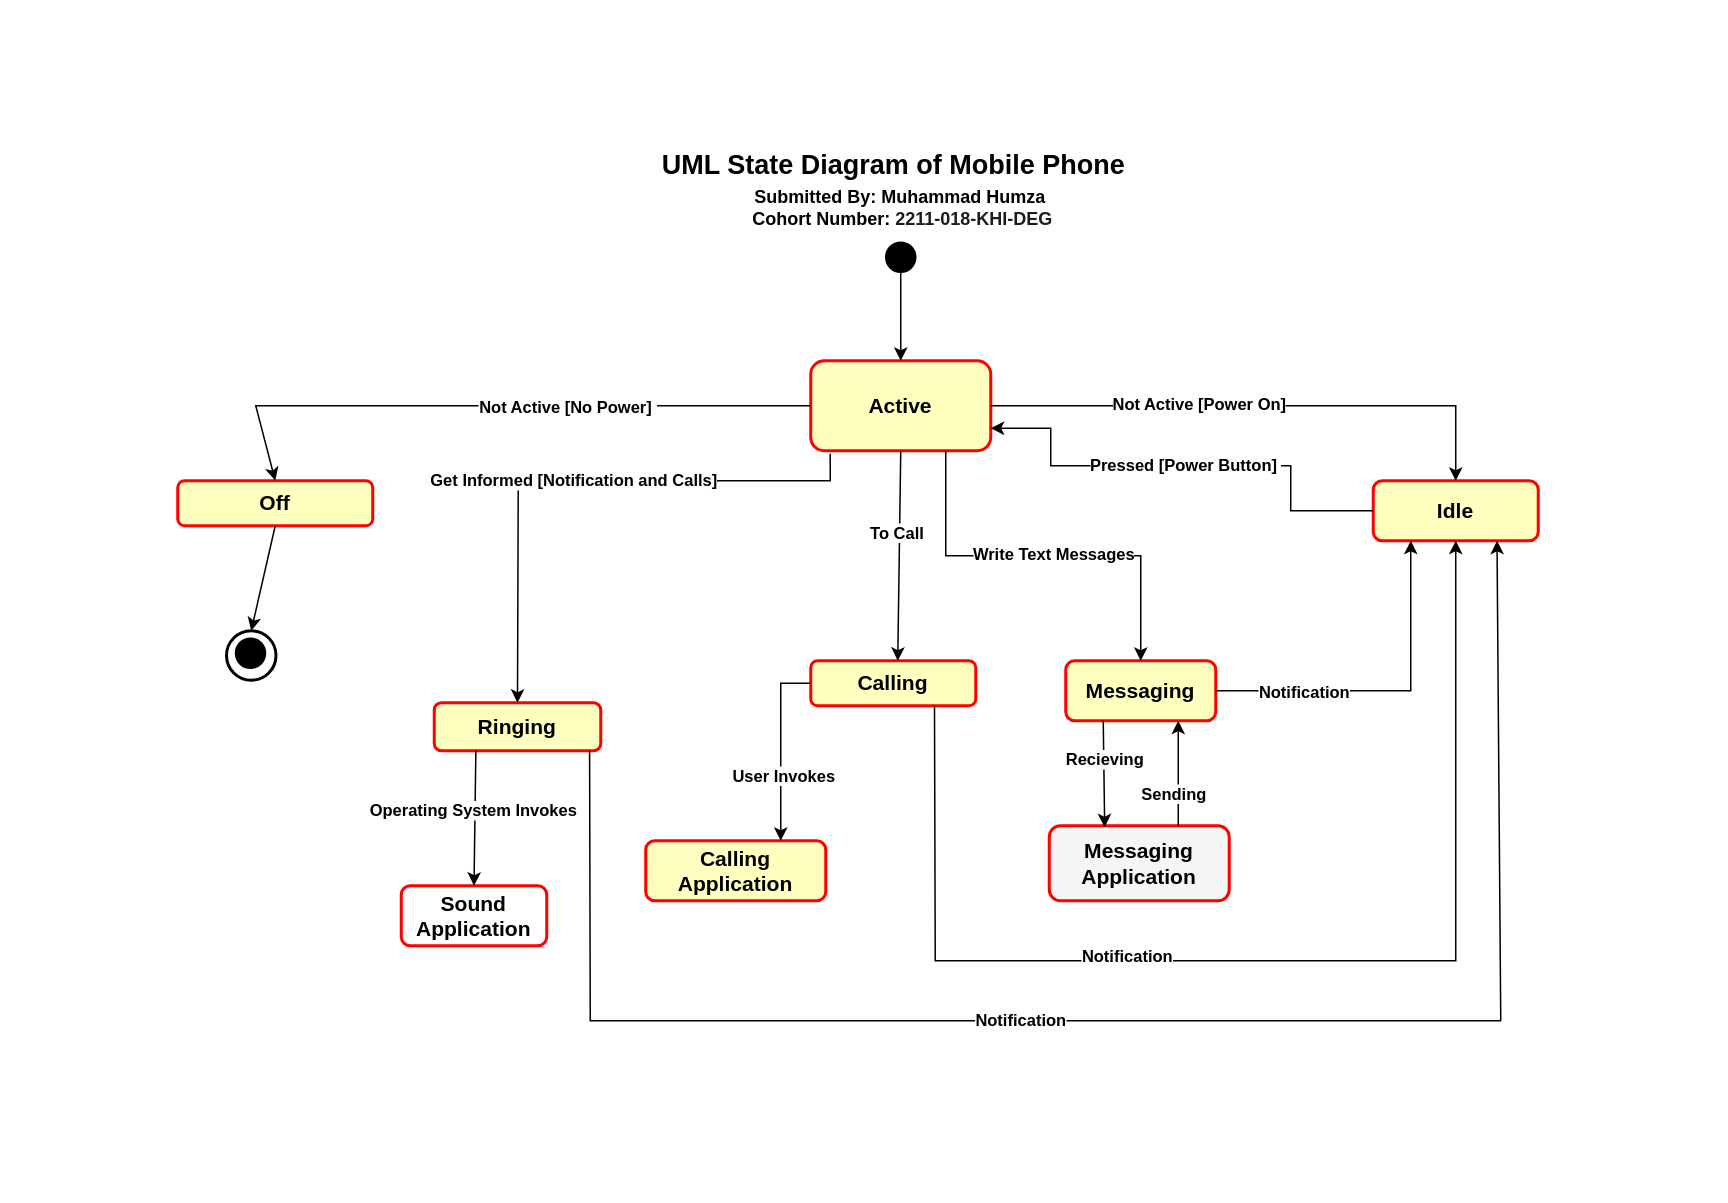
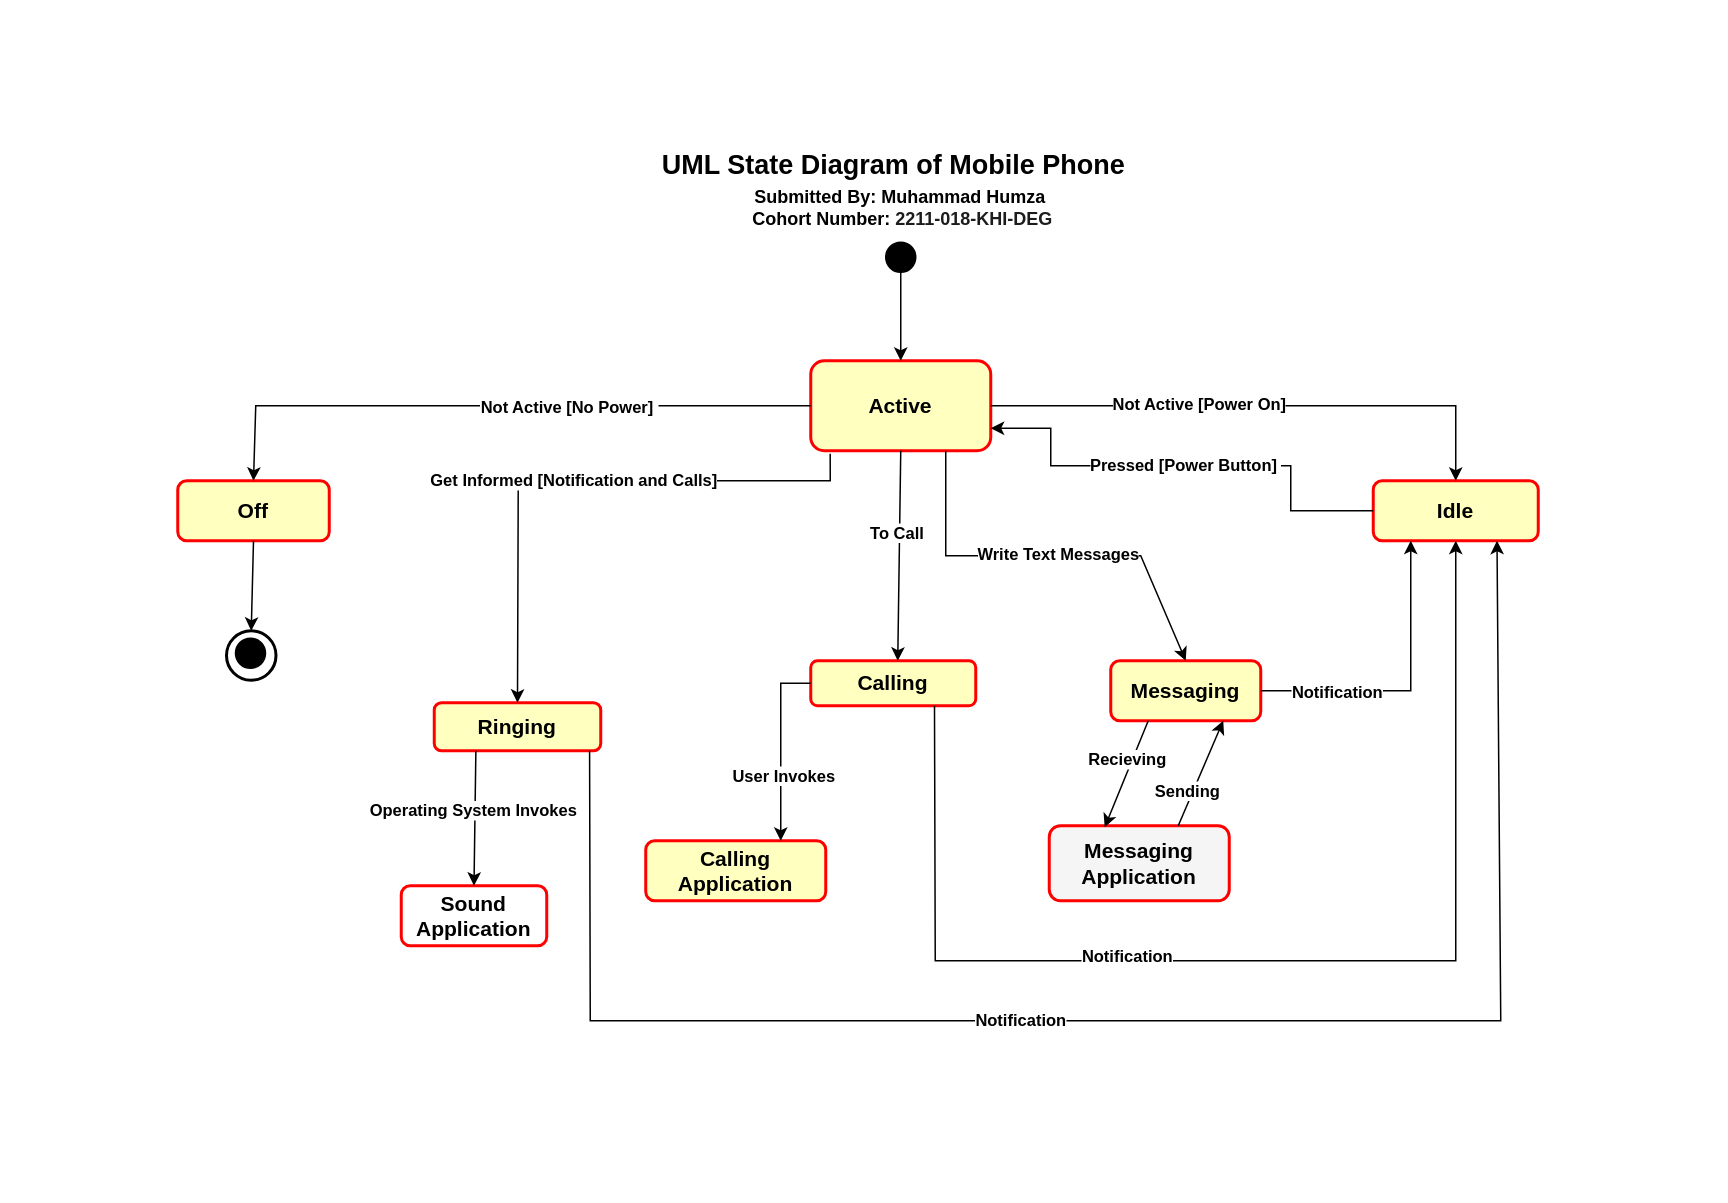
(275, 503) -> (254, 511)
(1141, 691) -> (1186, 691)
